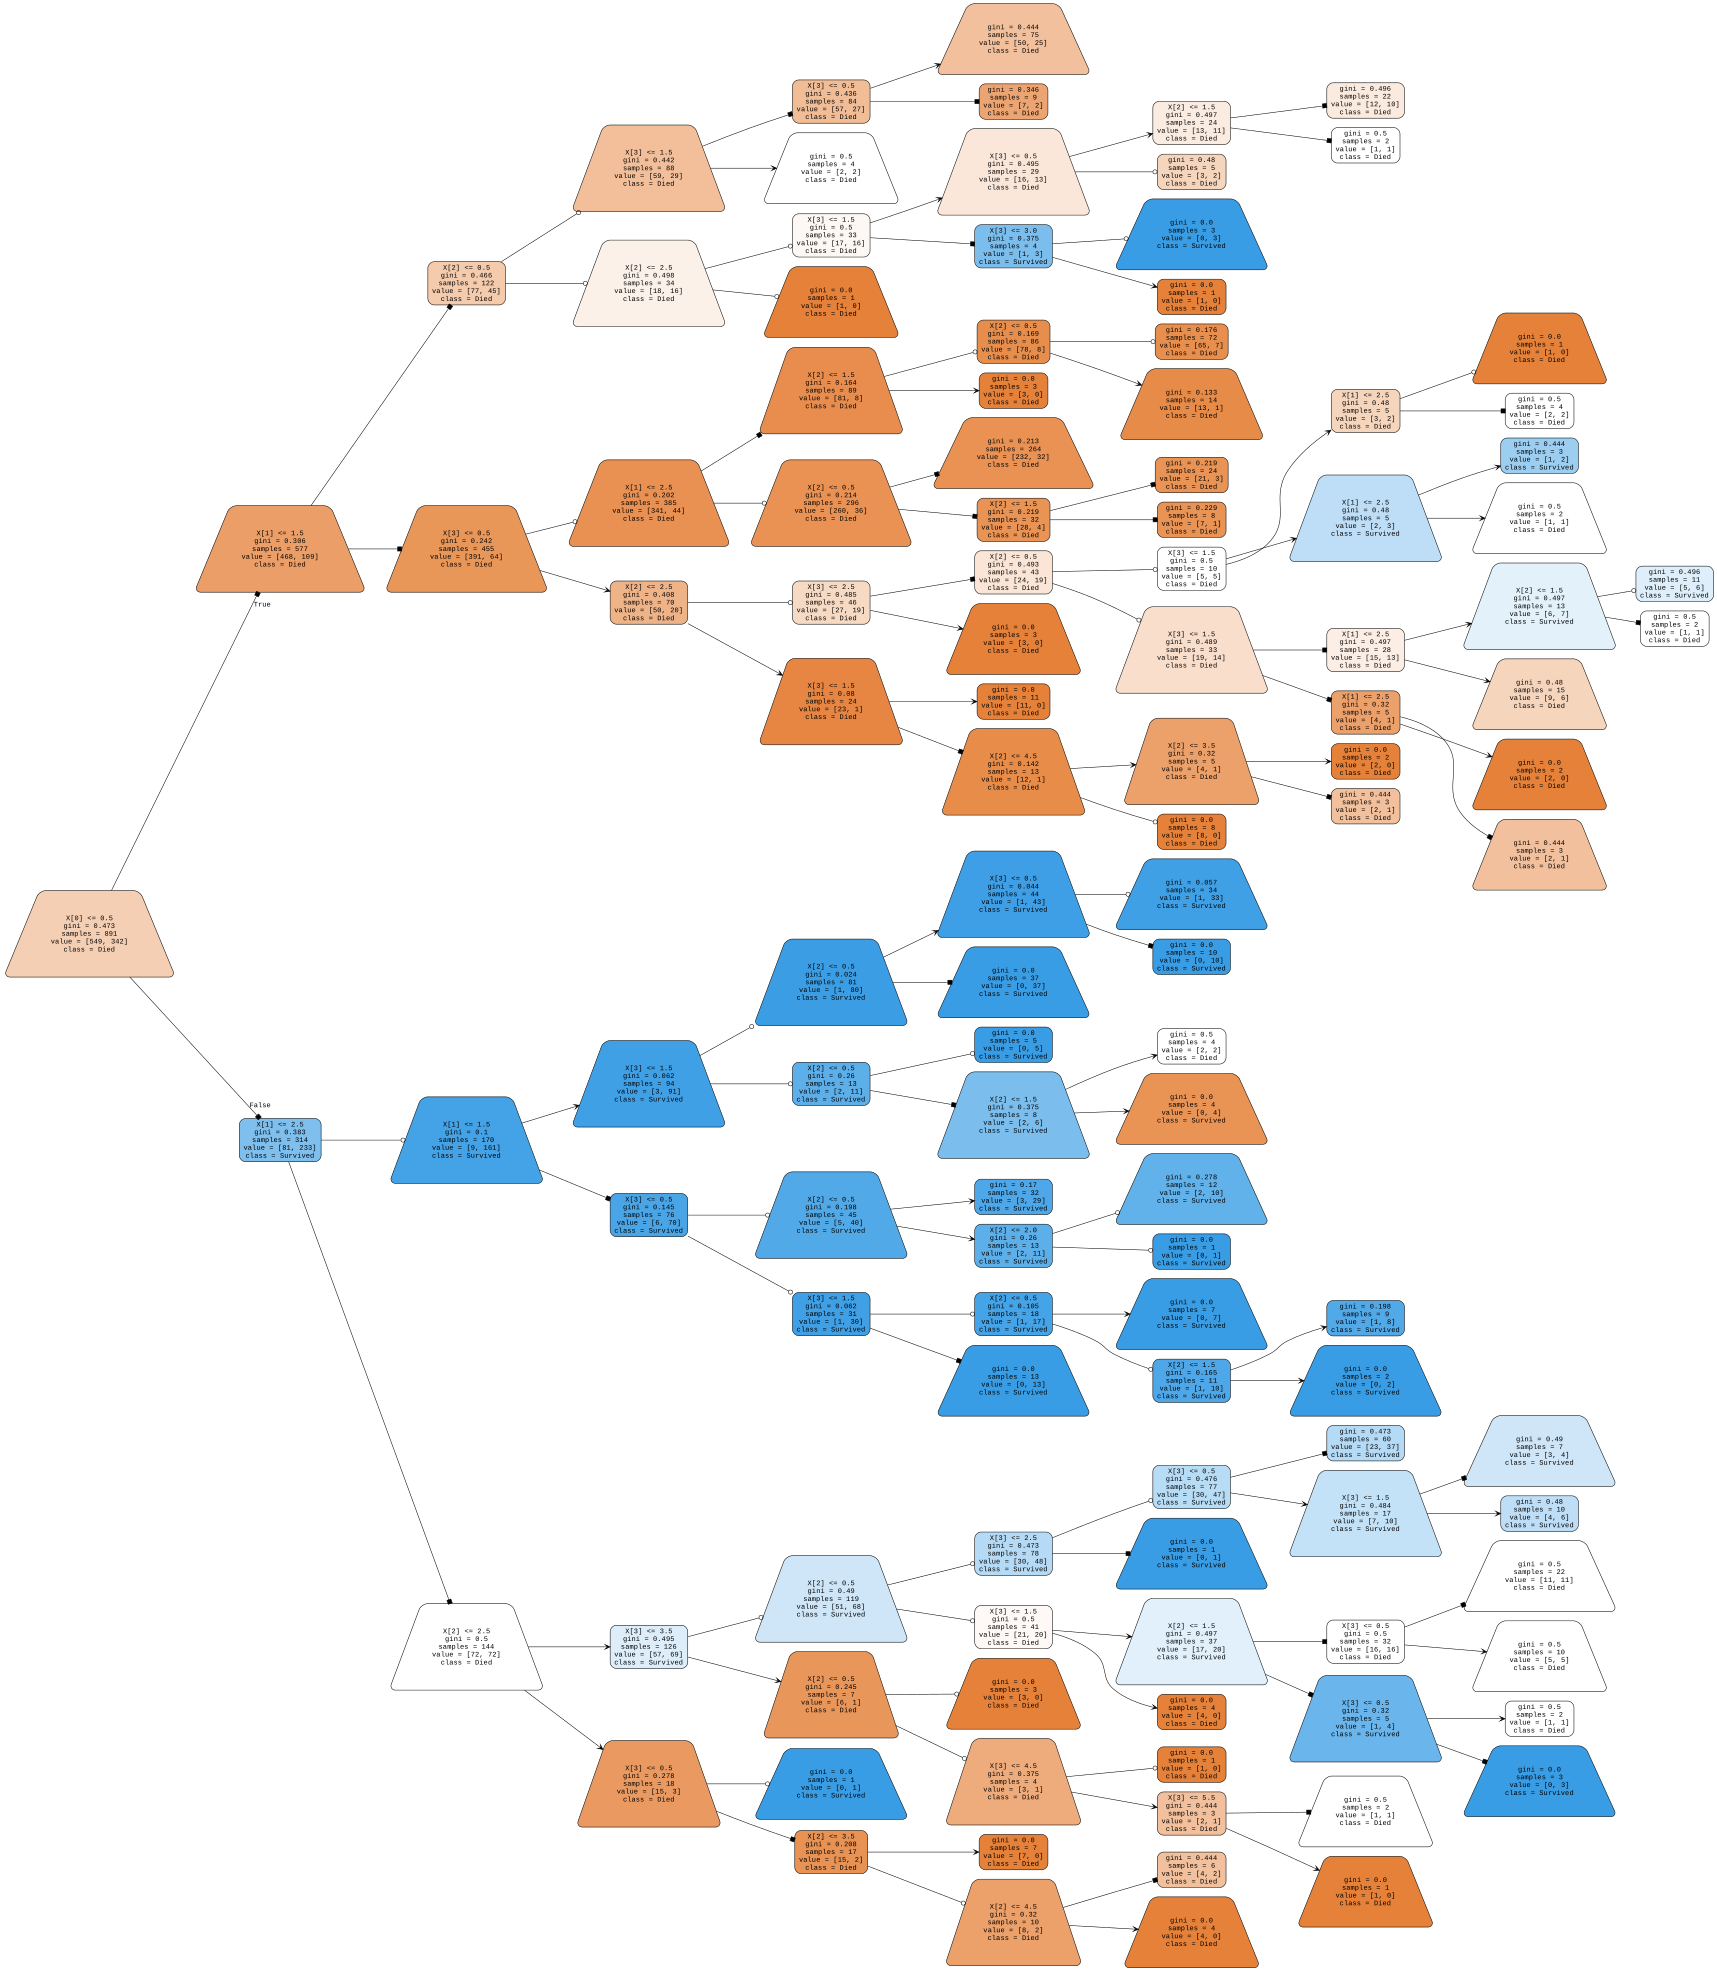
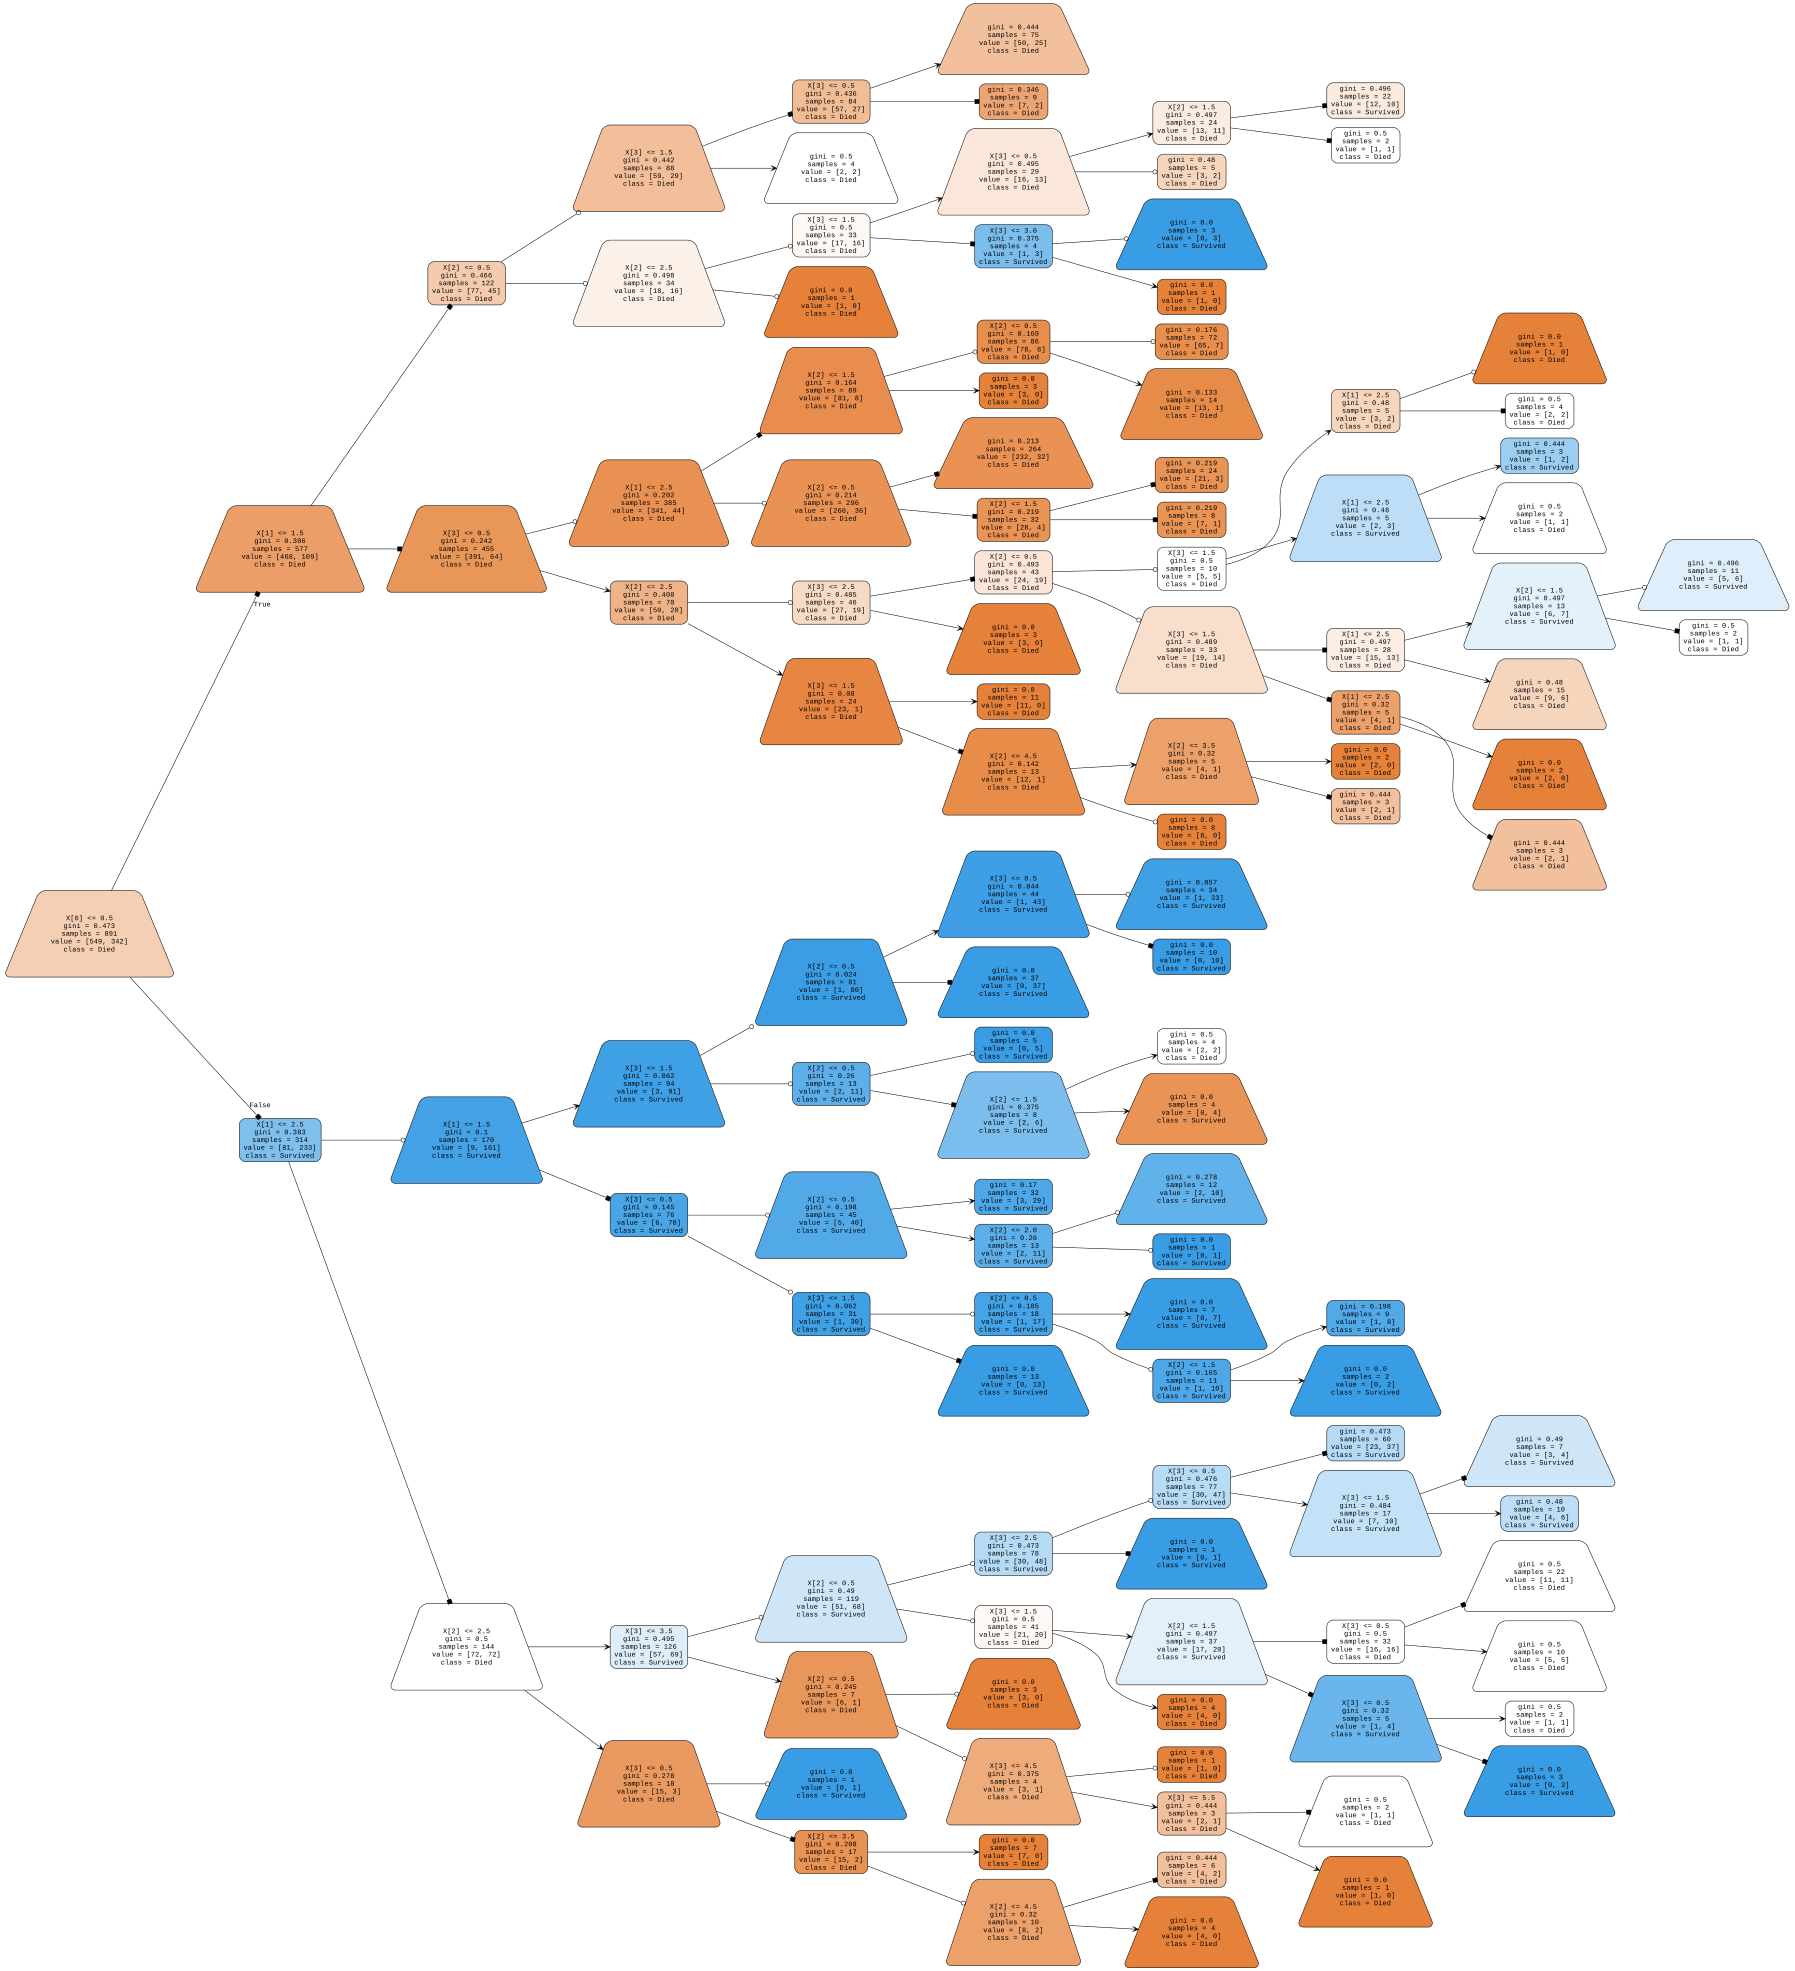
(1366, 101) -> (1366, 101)
(1192, 520) -> (1192, 520)
(1675, 584) -> (1714, 575)
